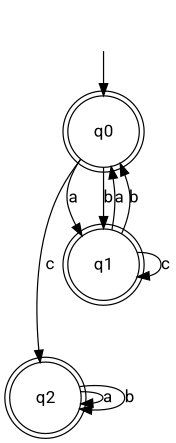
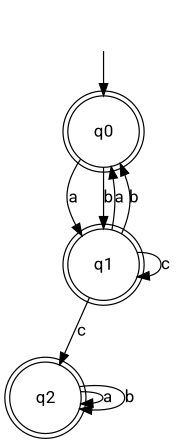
(41, 250) -> (77, 325)
